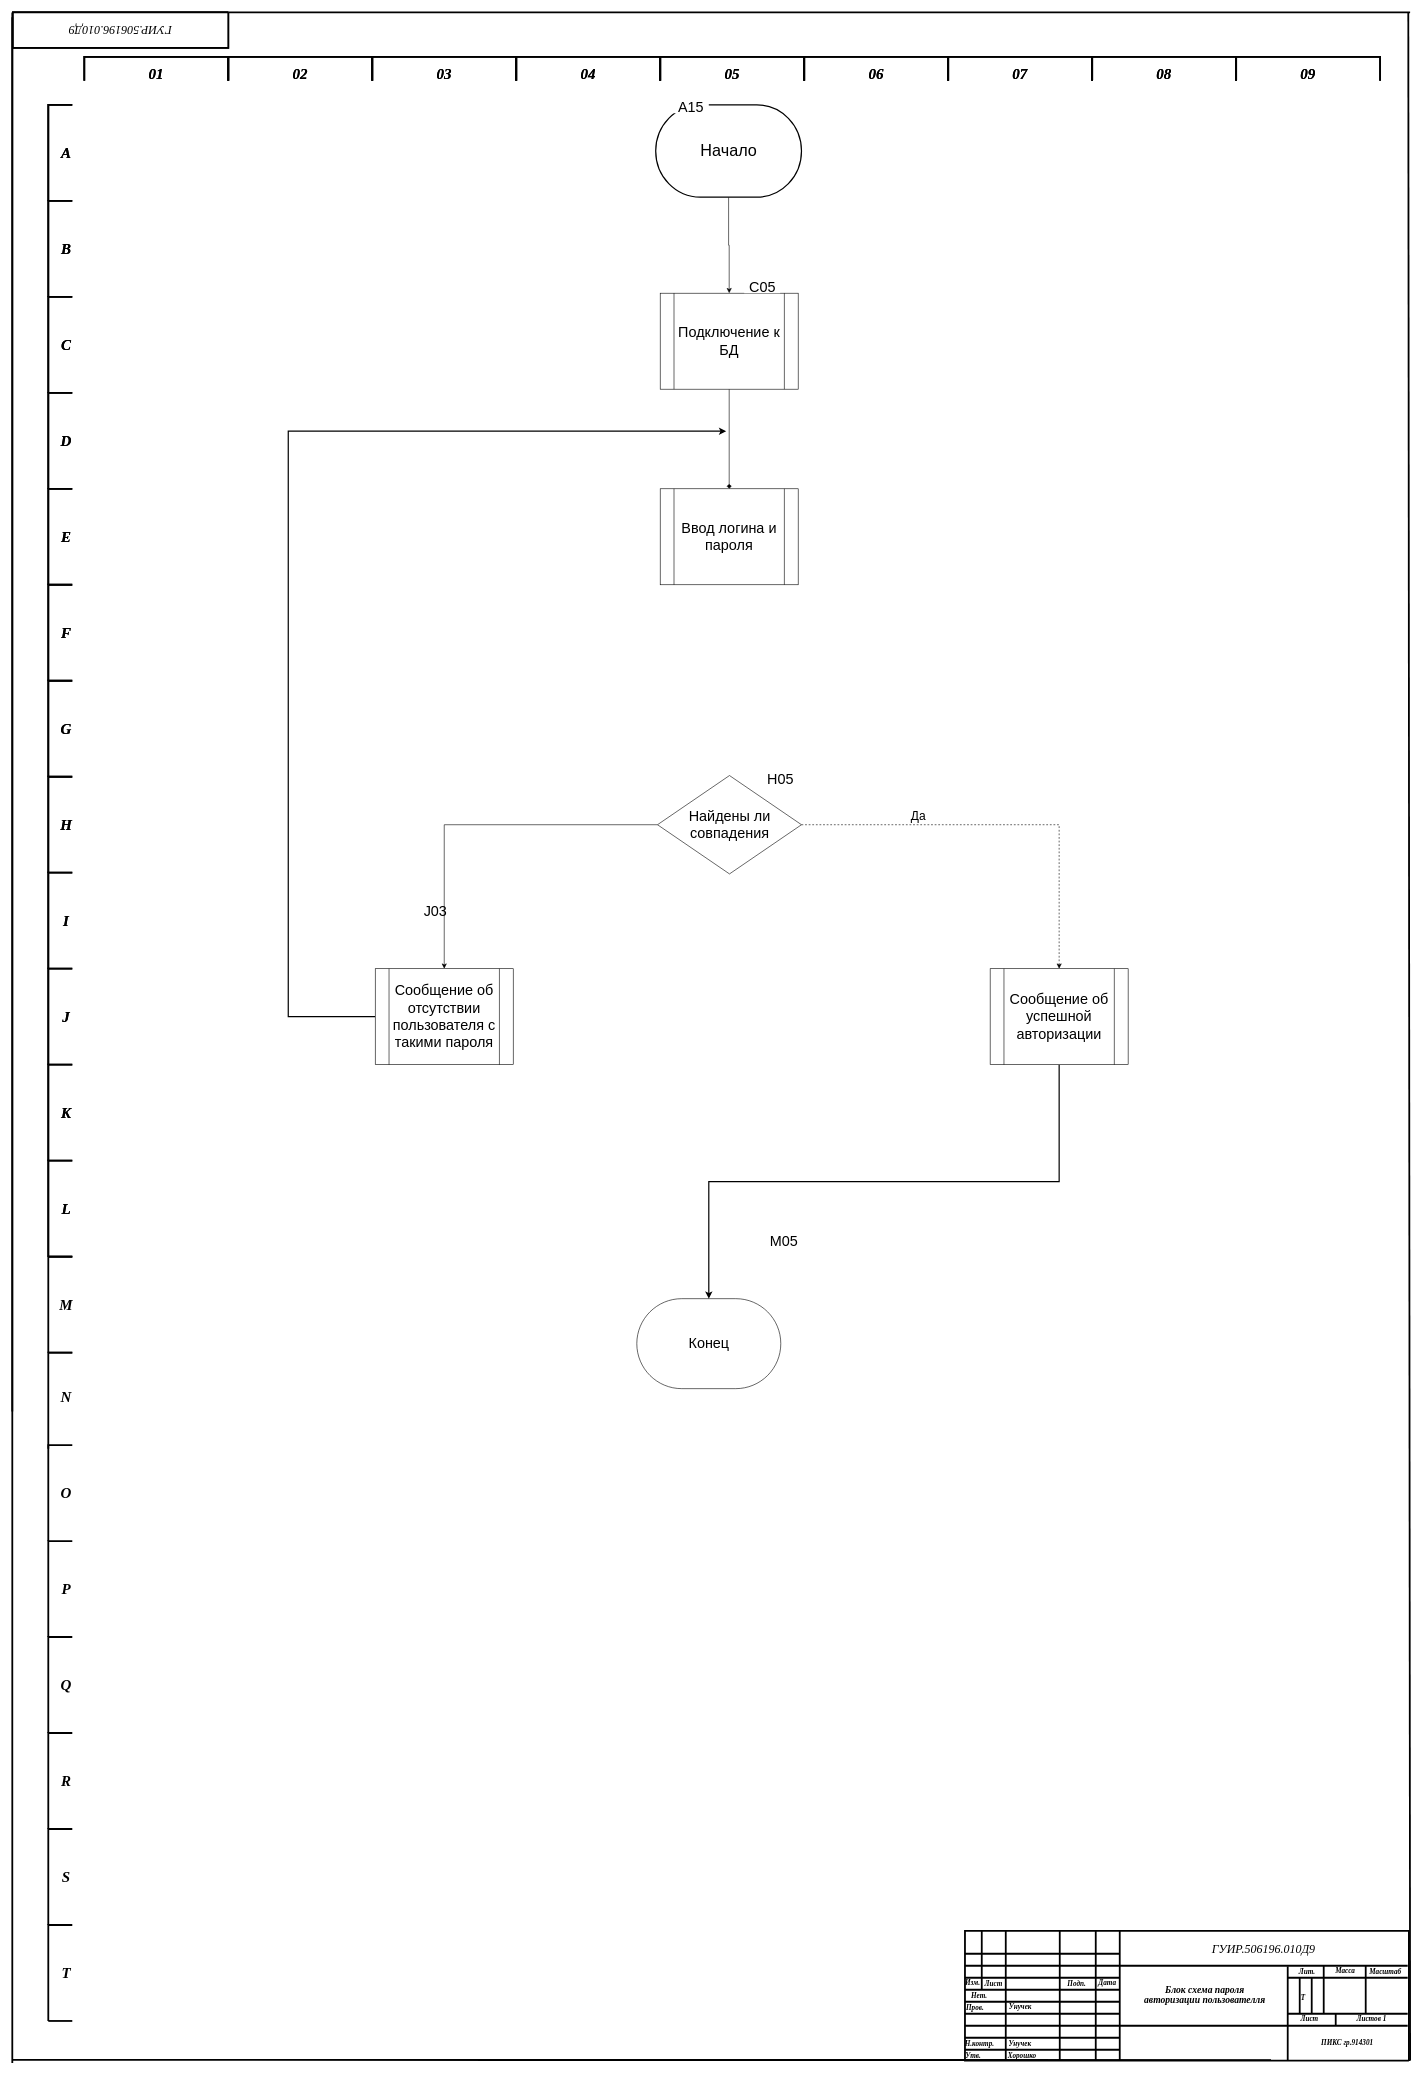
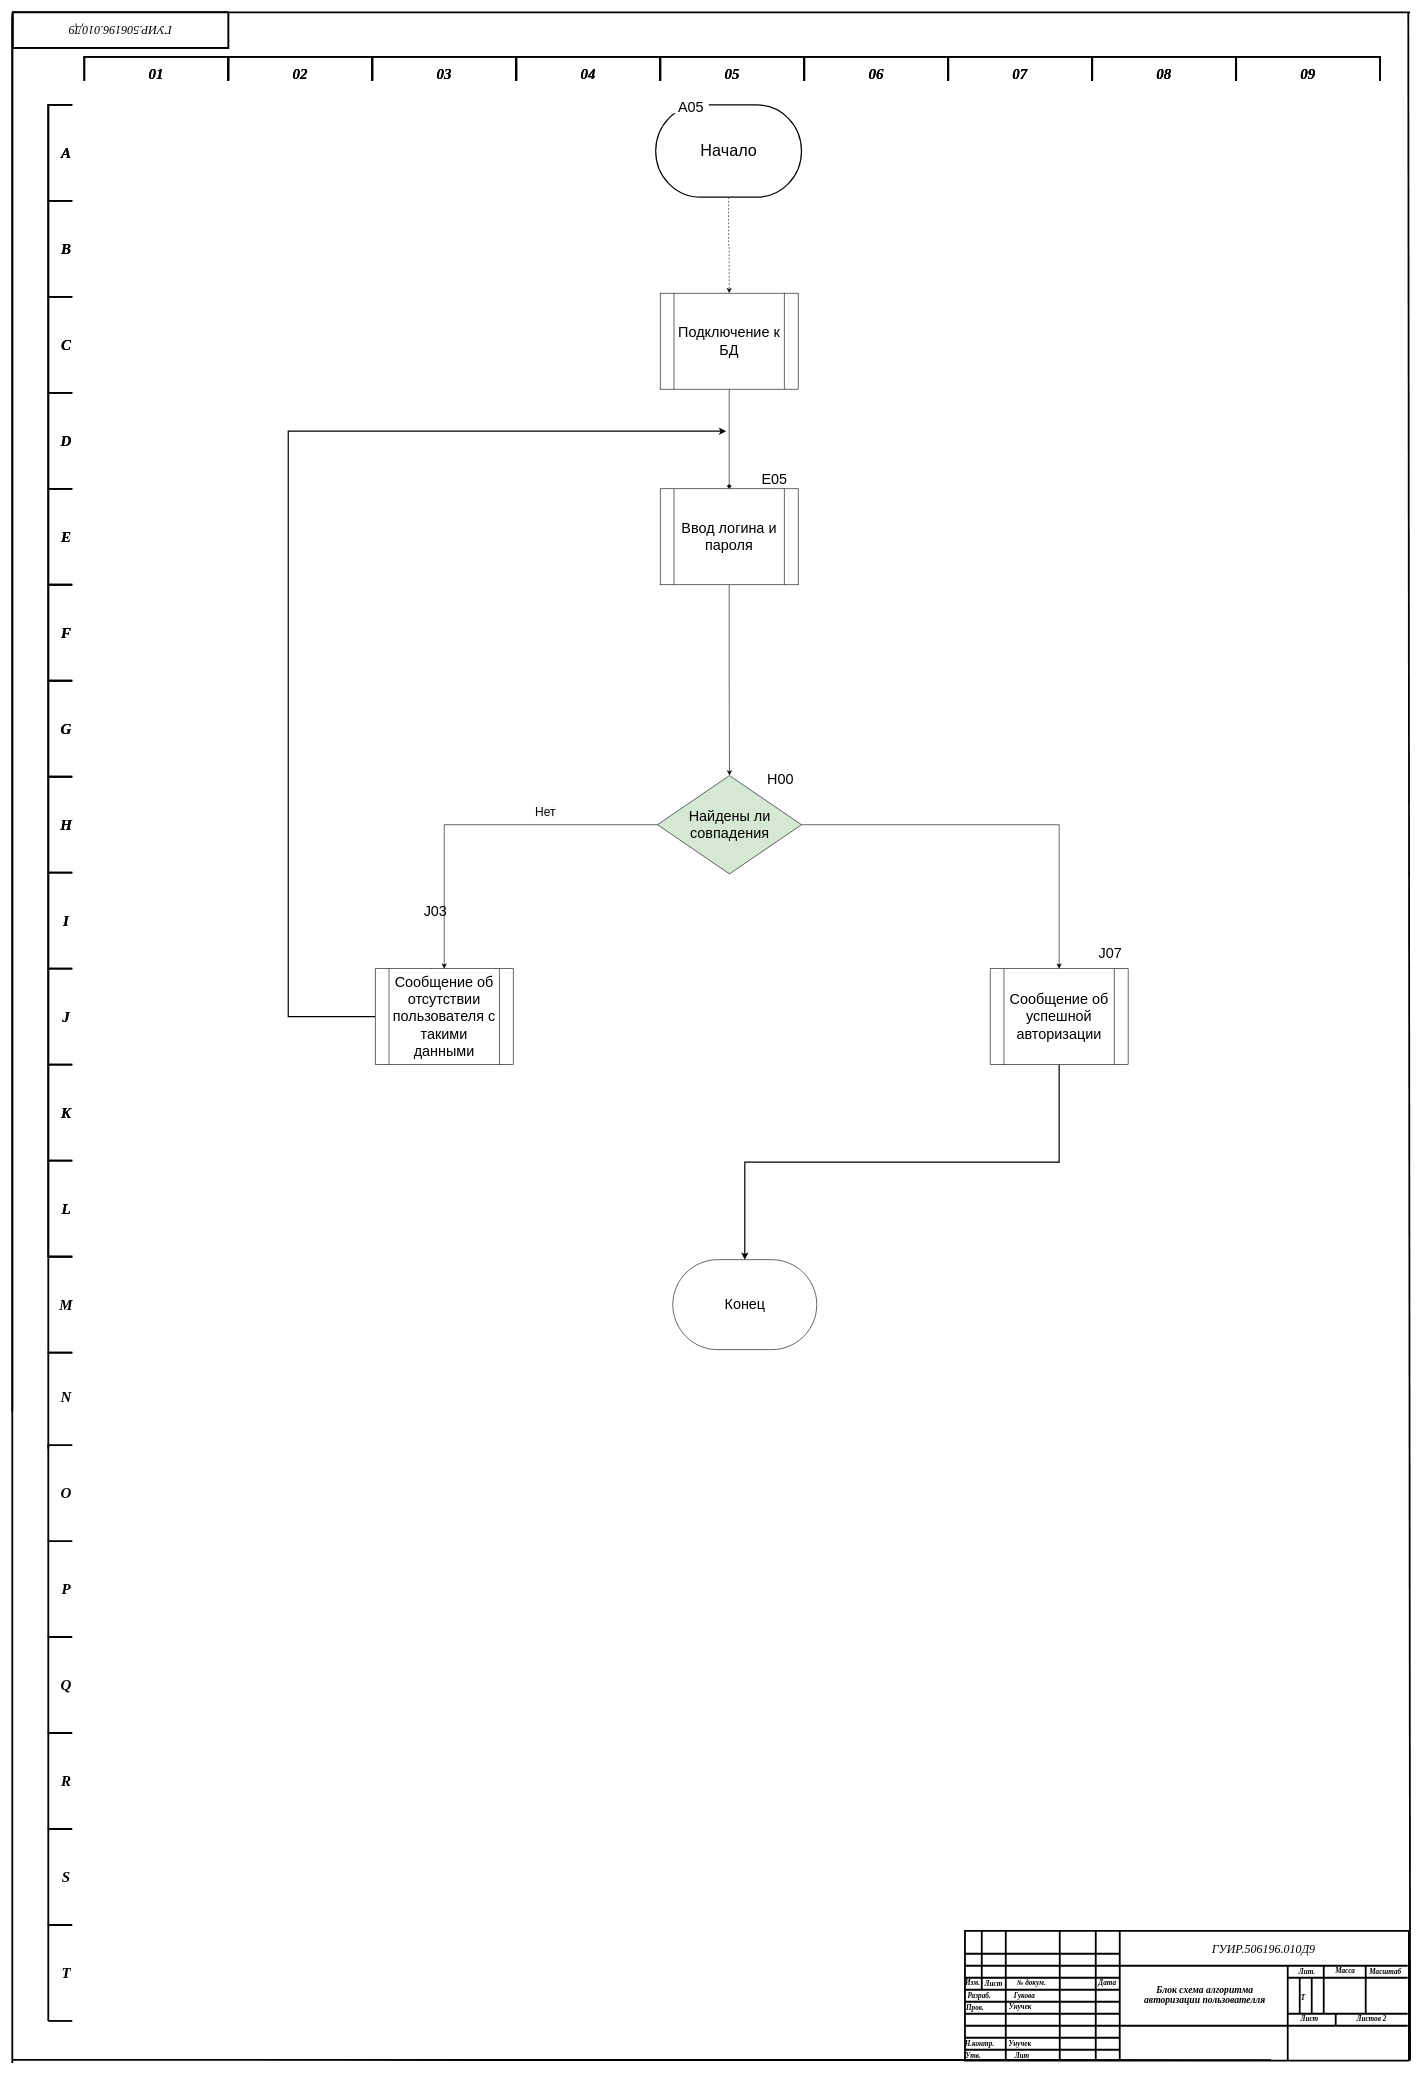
(691, 107) -> (691, 107)
(729, 242) -> (729, 242)
(762, 287) -> none
none -> (774, 479)
none -> (730, 750)
(781, 779) -> (781, 779)
none -> (549, 810)
(918, 815) -> none
(730, 825) -> (730, 825)
(1000, 825) -> (1000, 825)
none -> (1110, 953)
(444, 1017) -> (444, 1017)
(784, 1241) -> none
(709, 1344) -> (745, 1305)
none -> (1032, 1983)
(1077, 1984) -> none
(1205, 1995) -> (1205, 1995)
(980, 1996) -> (980, 1996)
none -> (1025, 1996)
(1372, 2019) -> (1372, 2019)
(1348, 2043) -> none
(1022, 2057) -> (1022, 2057)
